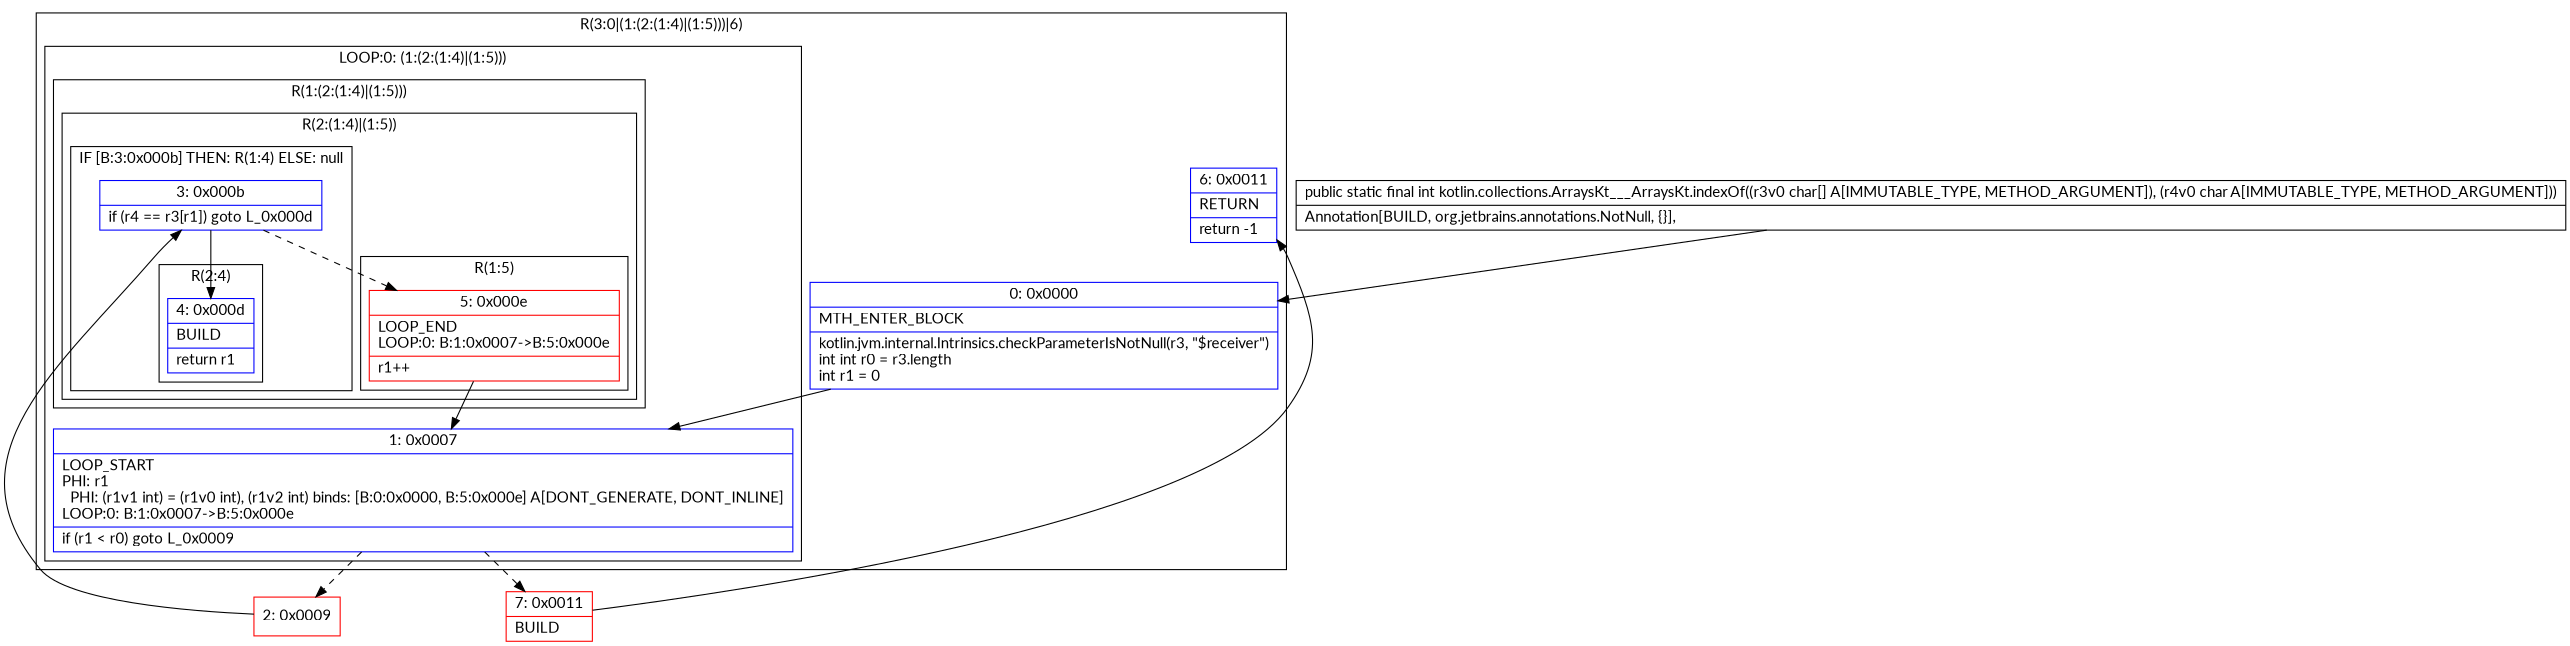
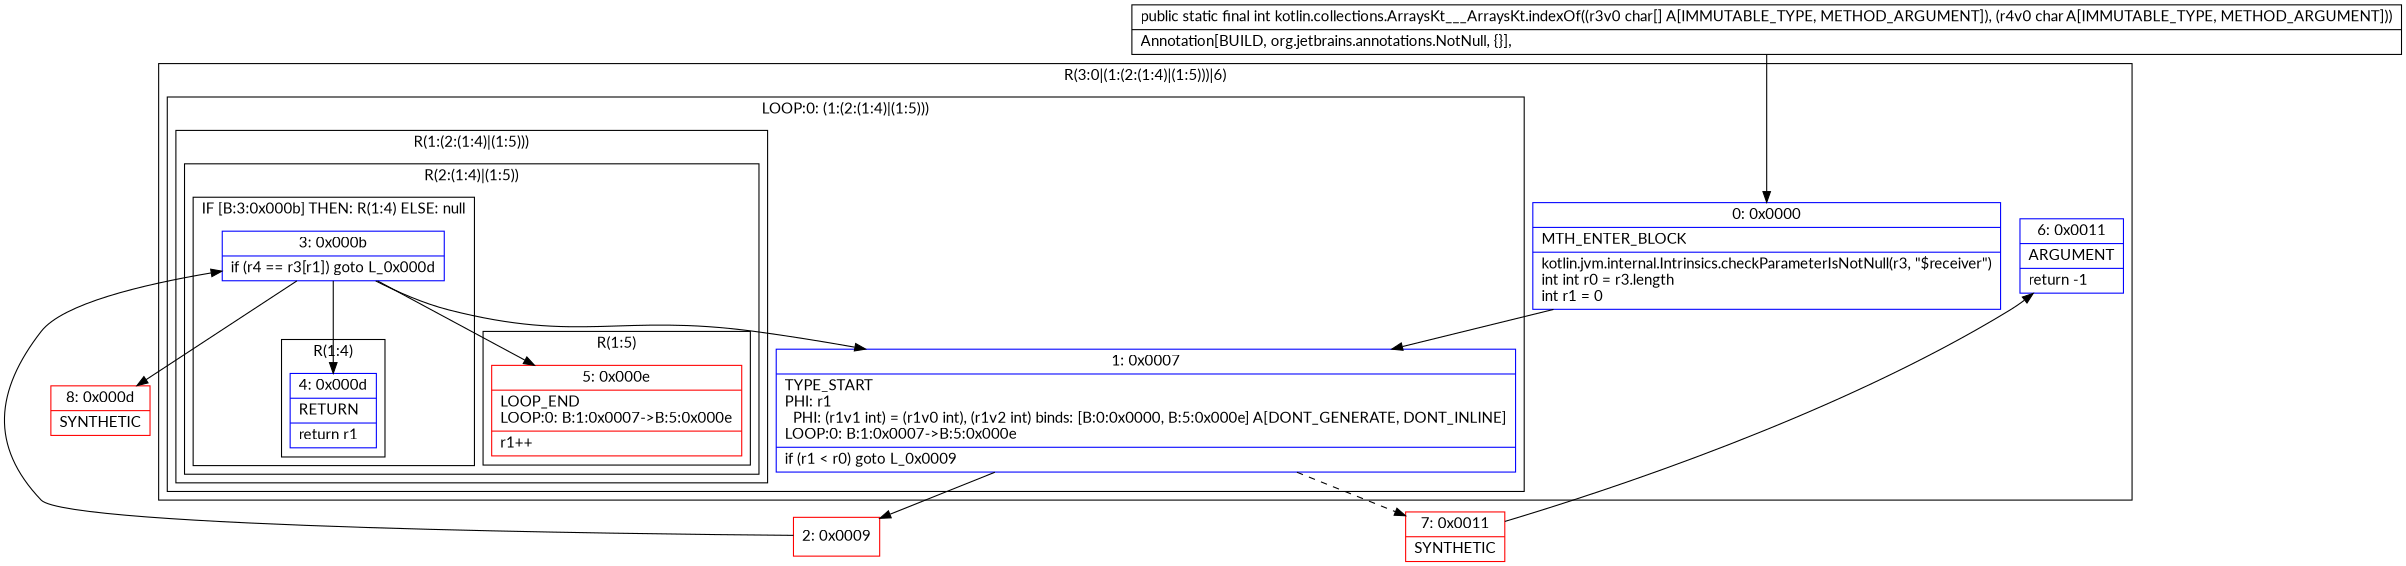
(1229, 205) -> (2072, 255)
(325, 258) -> (451, 320)
(211, 277) -> (333, 352)
(199, 335) -> (329, 410)
(465, 400) -> (527, 324)
none -> (100, 411)
(108, 466) -> (829, 386)
(336, 577) -> (963, 485)
(537, 628) -> (1455, 549)
